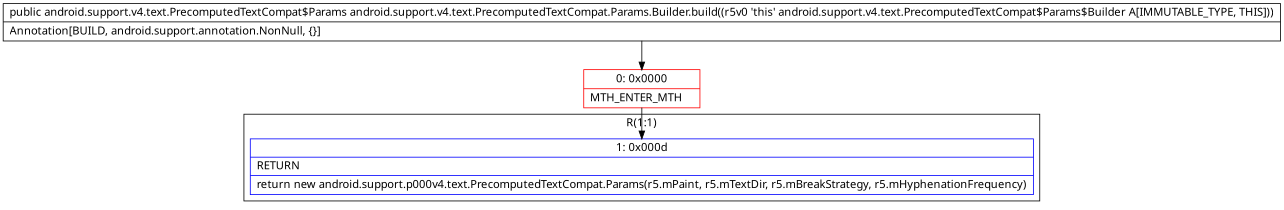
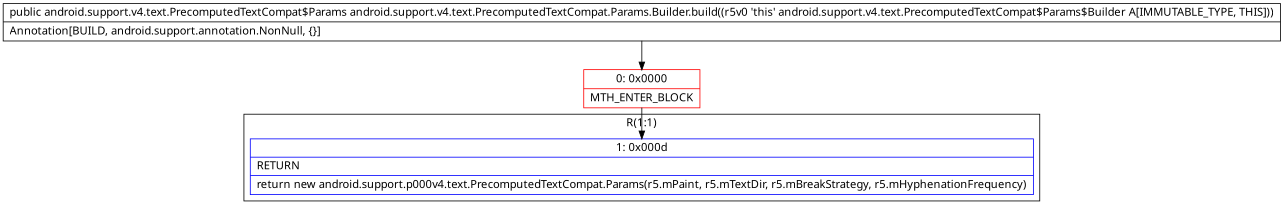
(636, 98) -> (642, 98)
